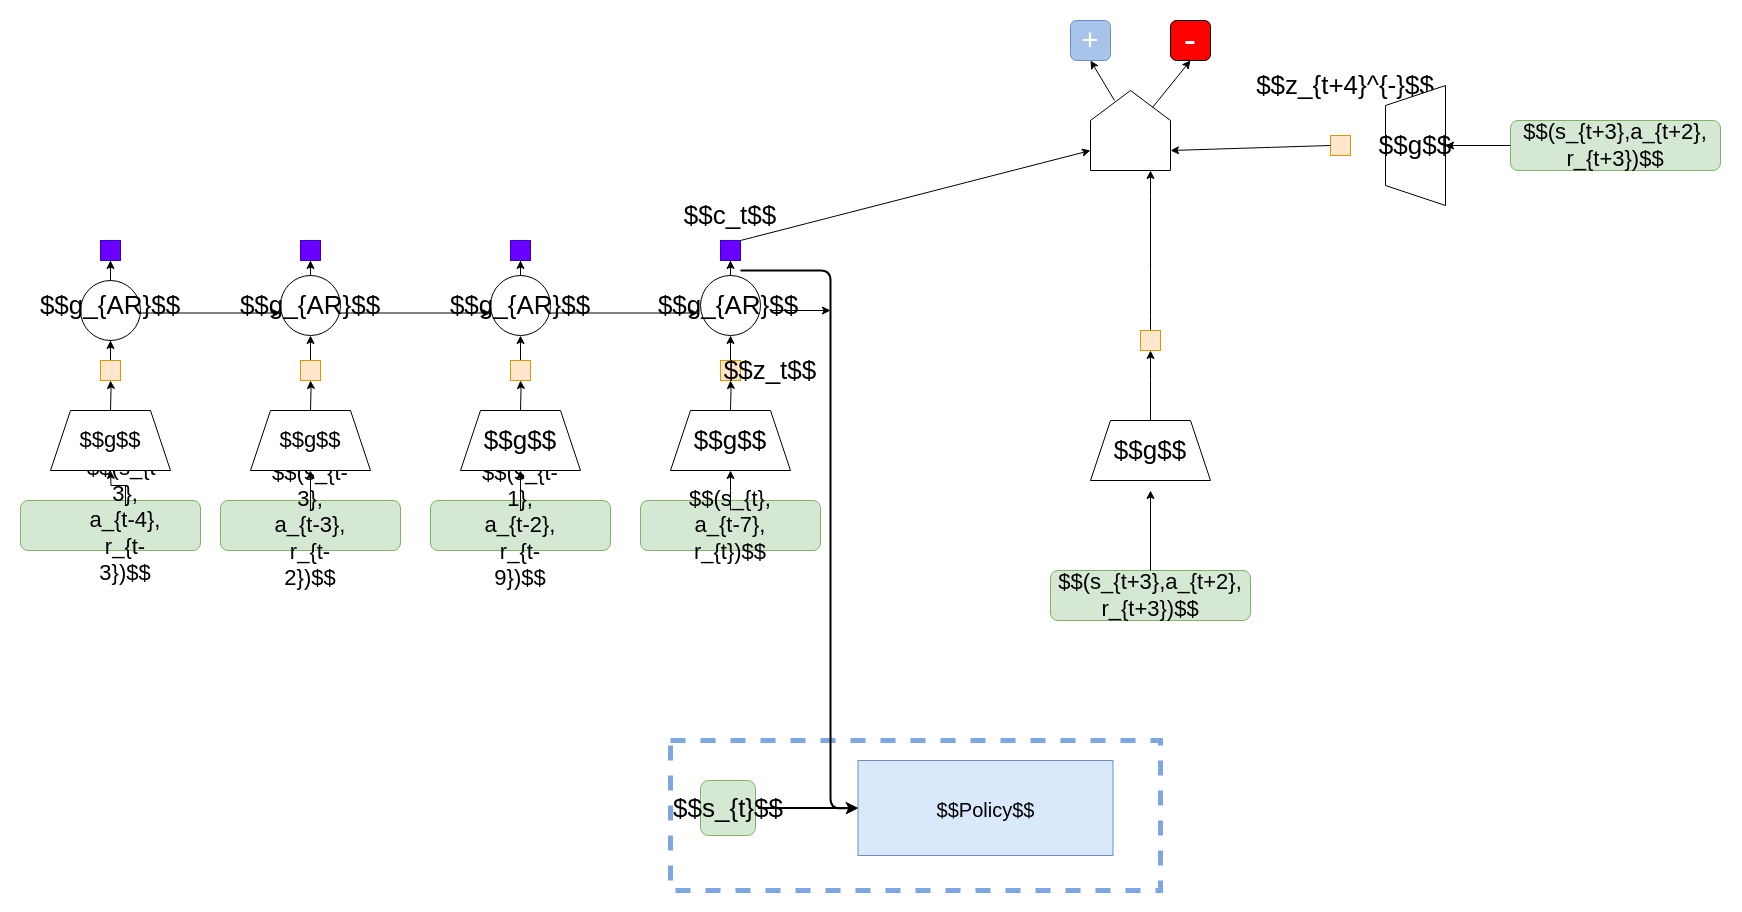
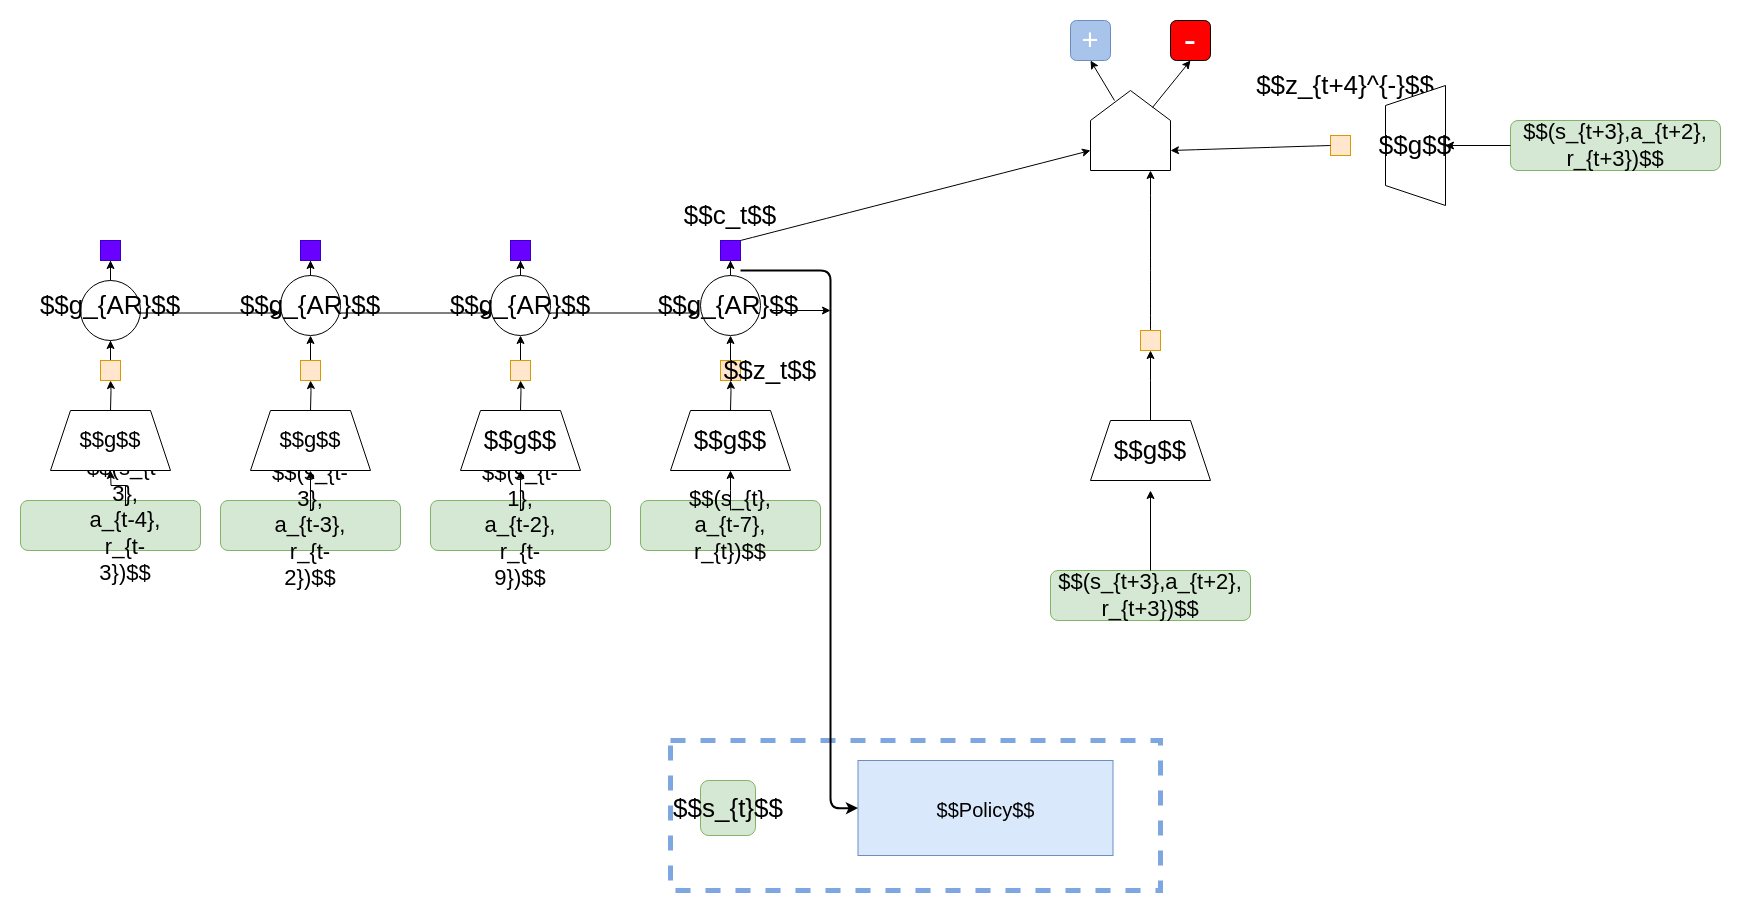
(796, 808) -> none
